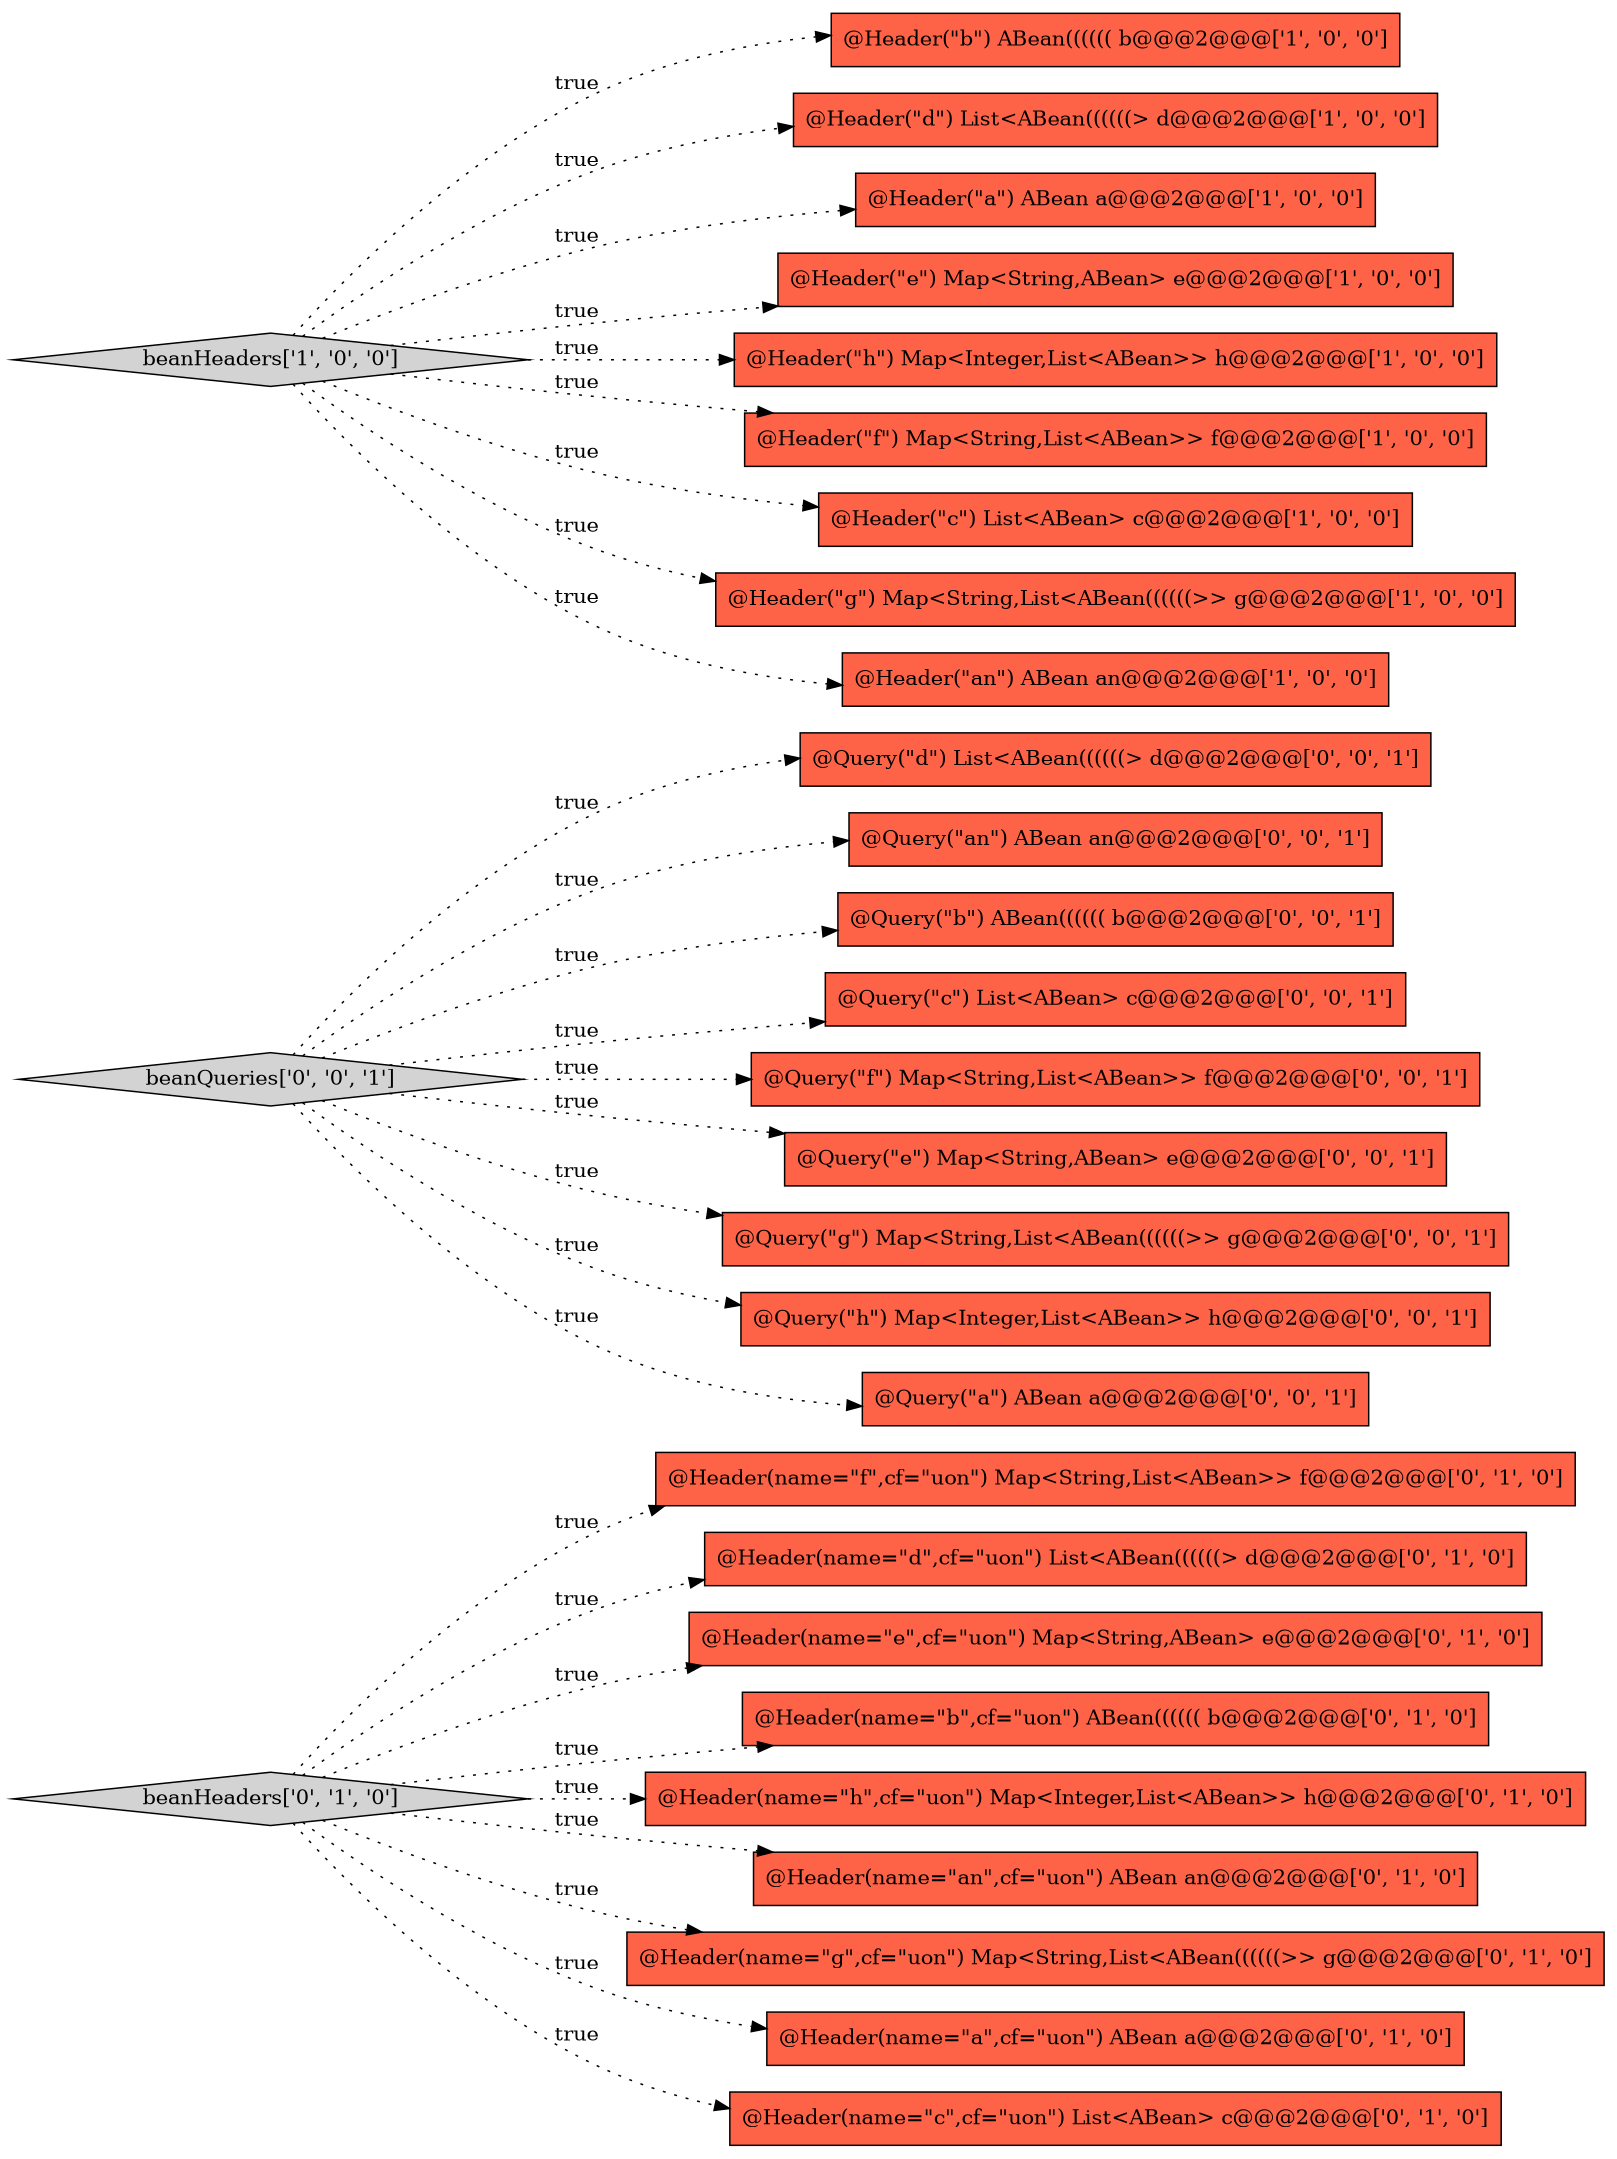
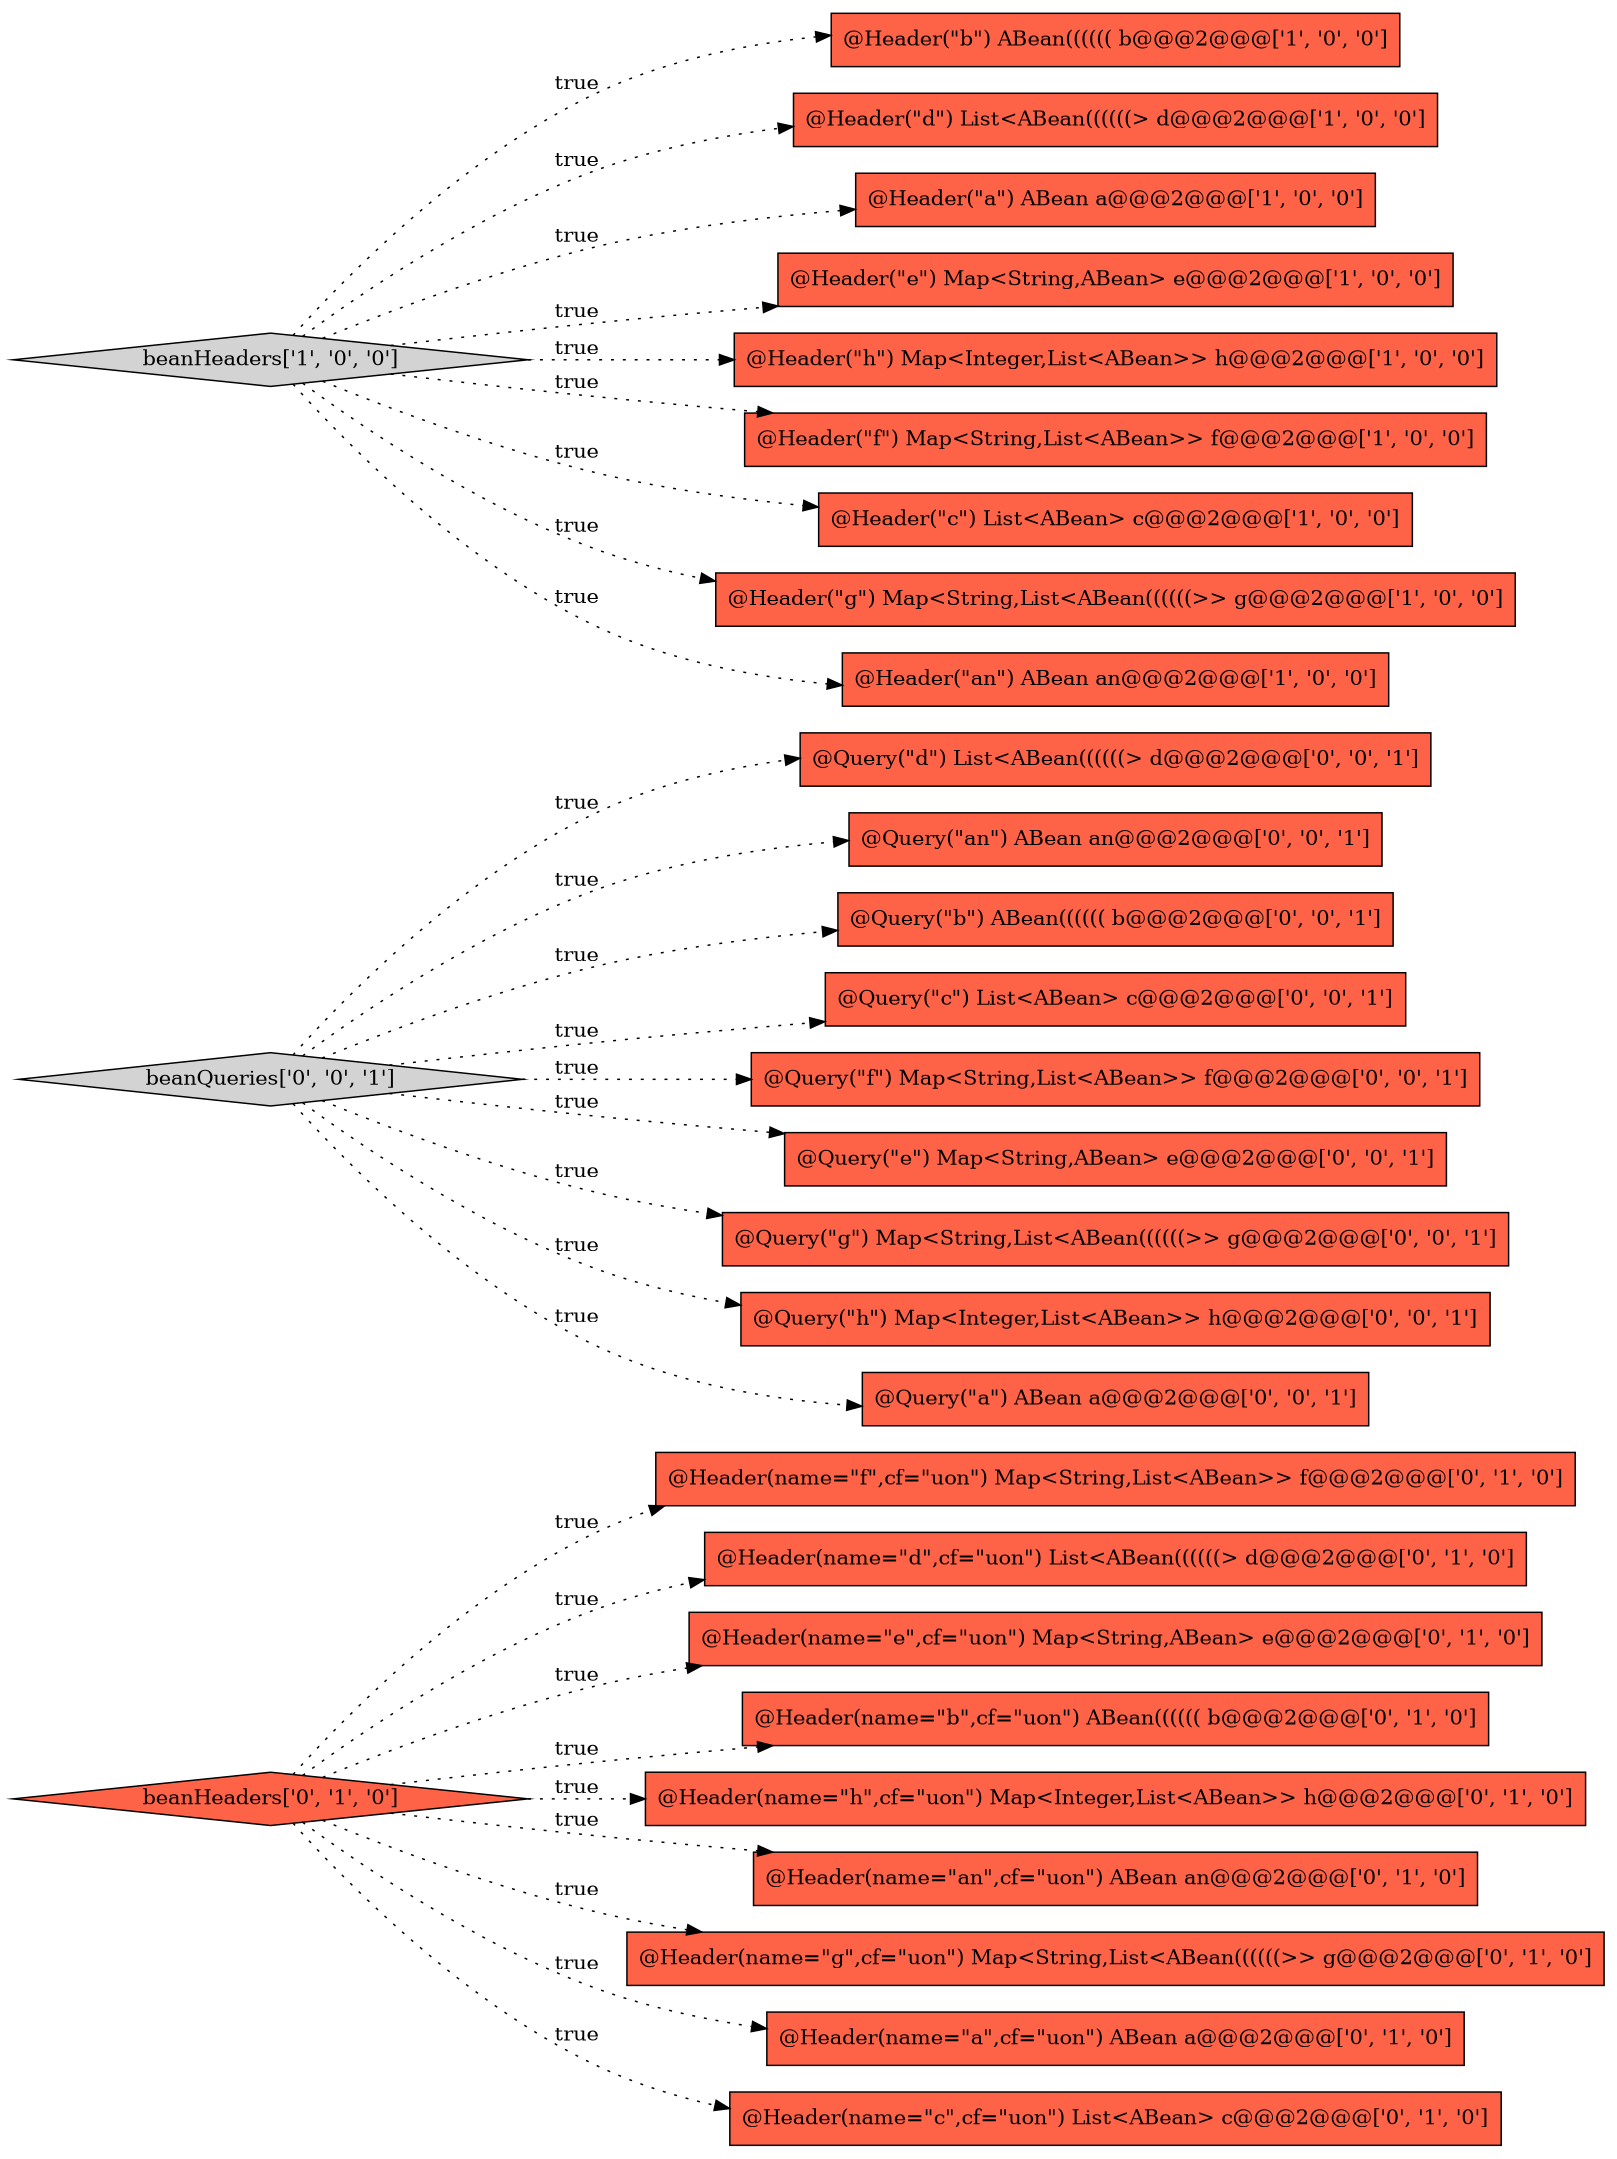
(271, 1799) -> (271, 1799)
